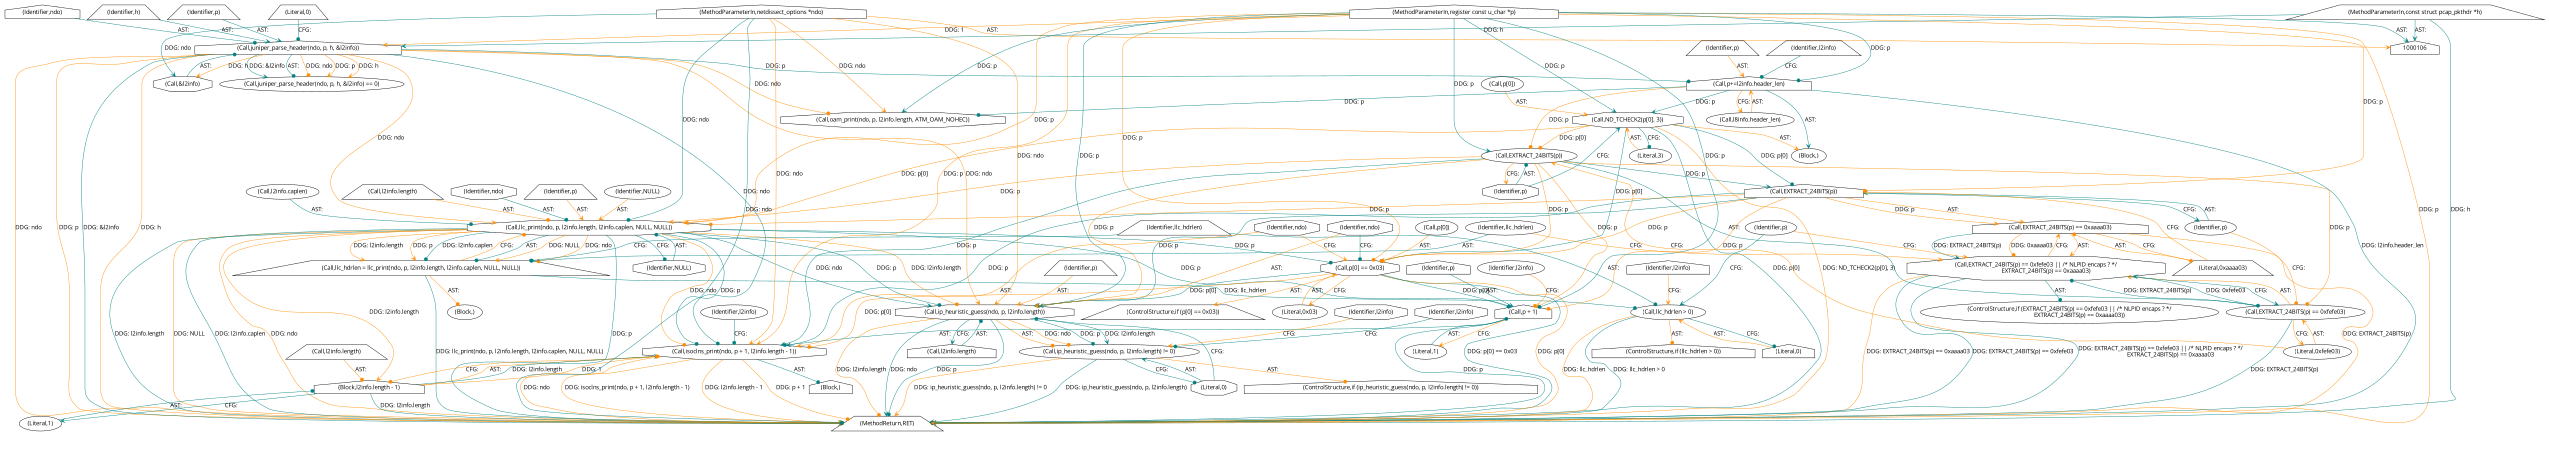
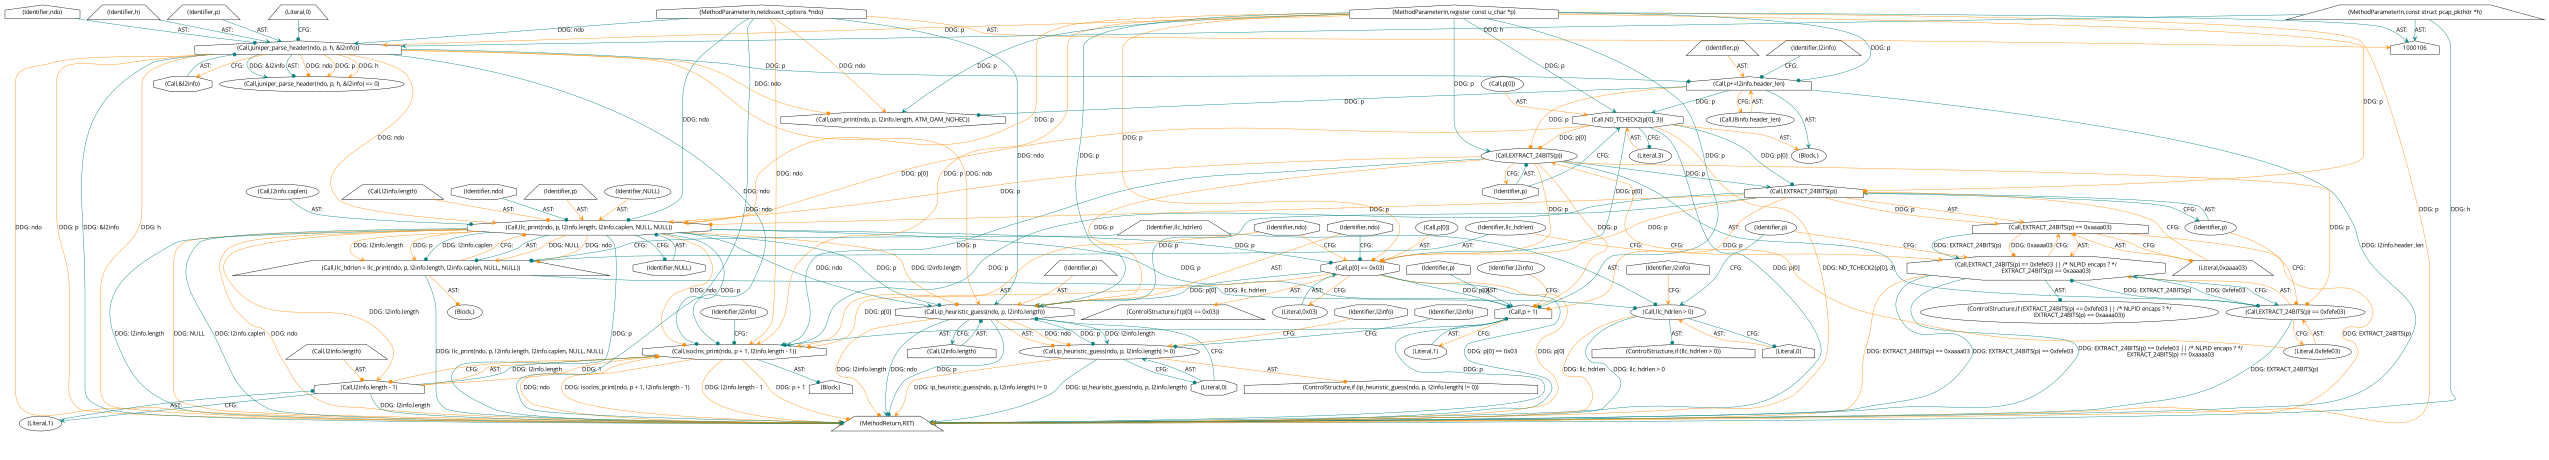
(391, 20) -> (523, 31)
(955, 30) -> (955, 30)
(238, 66) -> (238, 66)
(1017, 93) -> (1017, 93)
(1548, 246) -> (1548, 246)
(1315, 285) -> (1315, 285)
(1671, 330) -> (1671, 330)
(369, 388) -> (369, 388)
